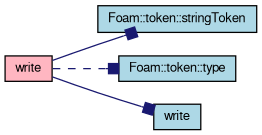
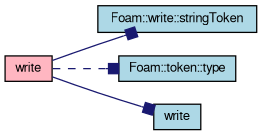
(177, 19) -> (177, 19)
